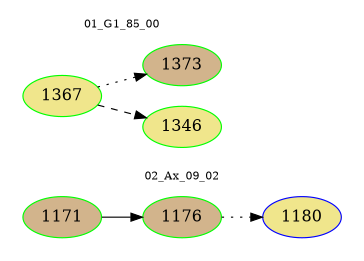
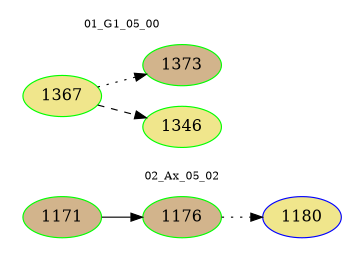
(122, 25) -> (122, 25)
(182, 177) -> (182, 177)
